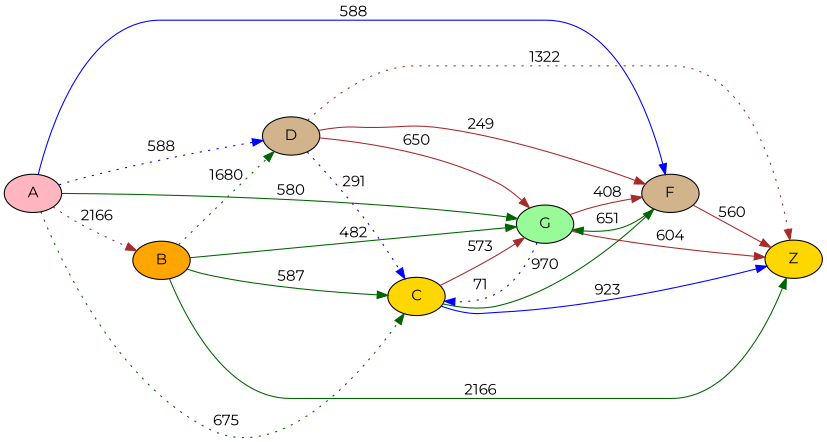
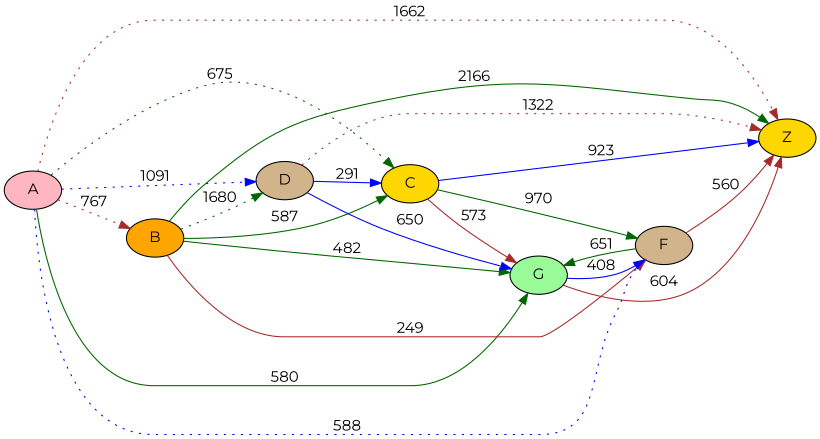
(347, 20) -> (311, 435)
none -> (381, 20)
(480, 135) -> (399, 337)
(162, 147) -> (155, 177)
(425, 156) -> (402, 236)
(601, 205) -> (602, 277)
(359, 211) -> (342, 182)
(97, 216) -> (94, 202)
(506, 287) -> none
